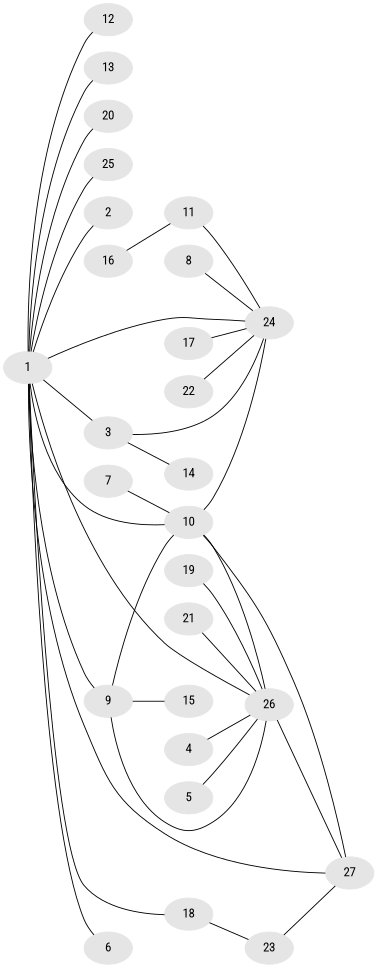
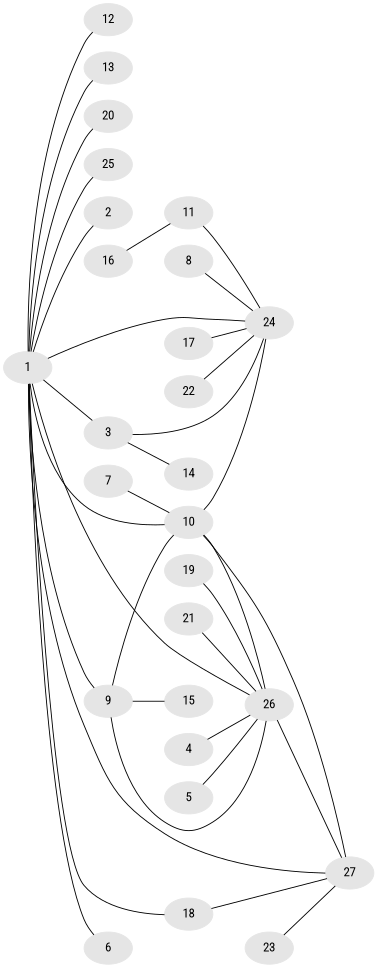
(229, 931) -> (269, 894)
